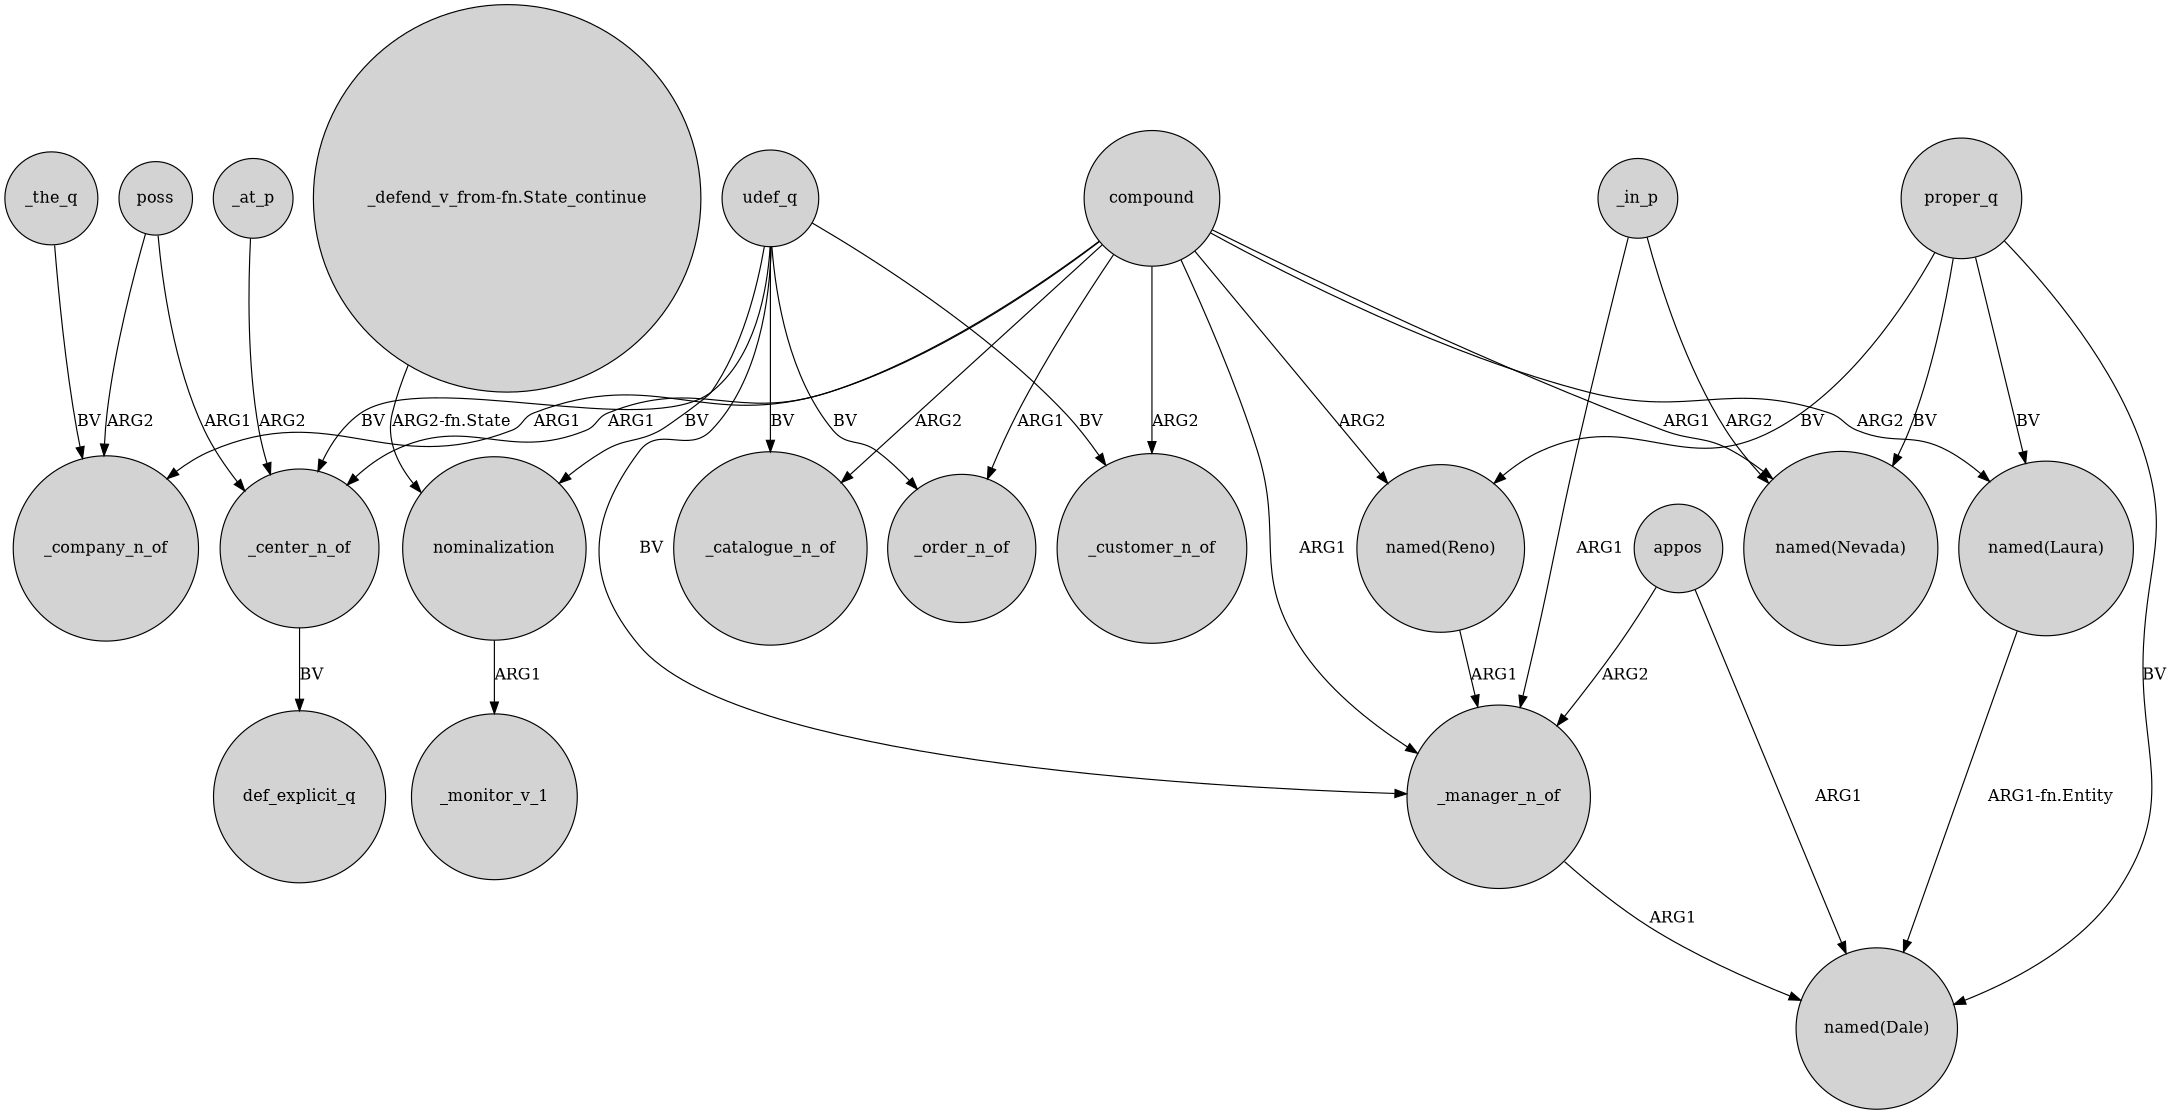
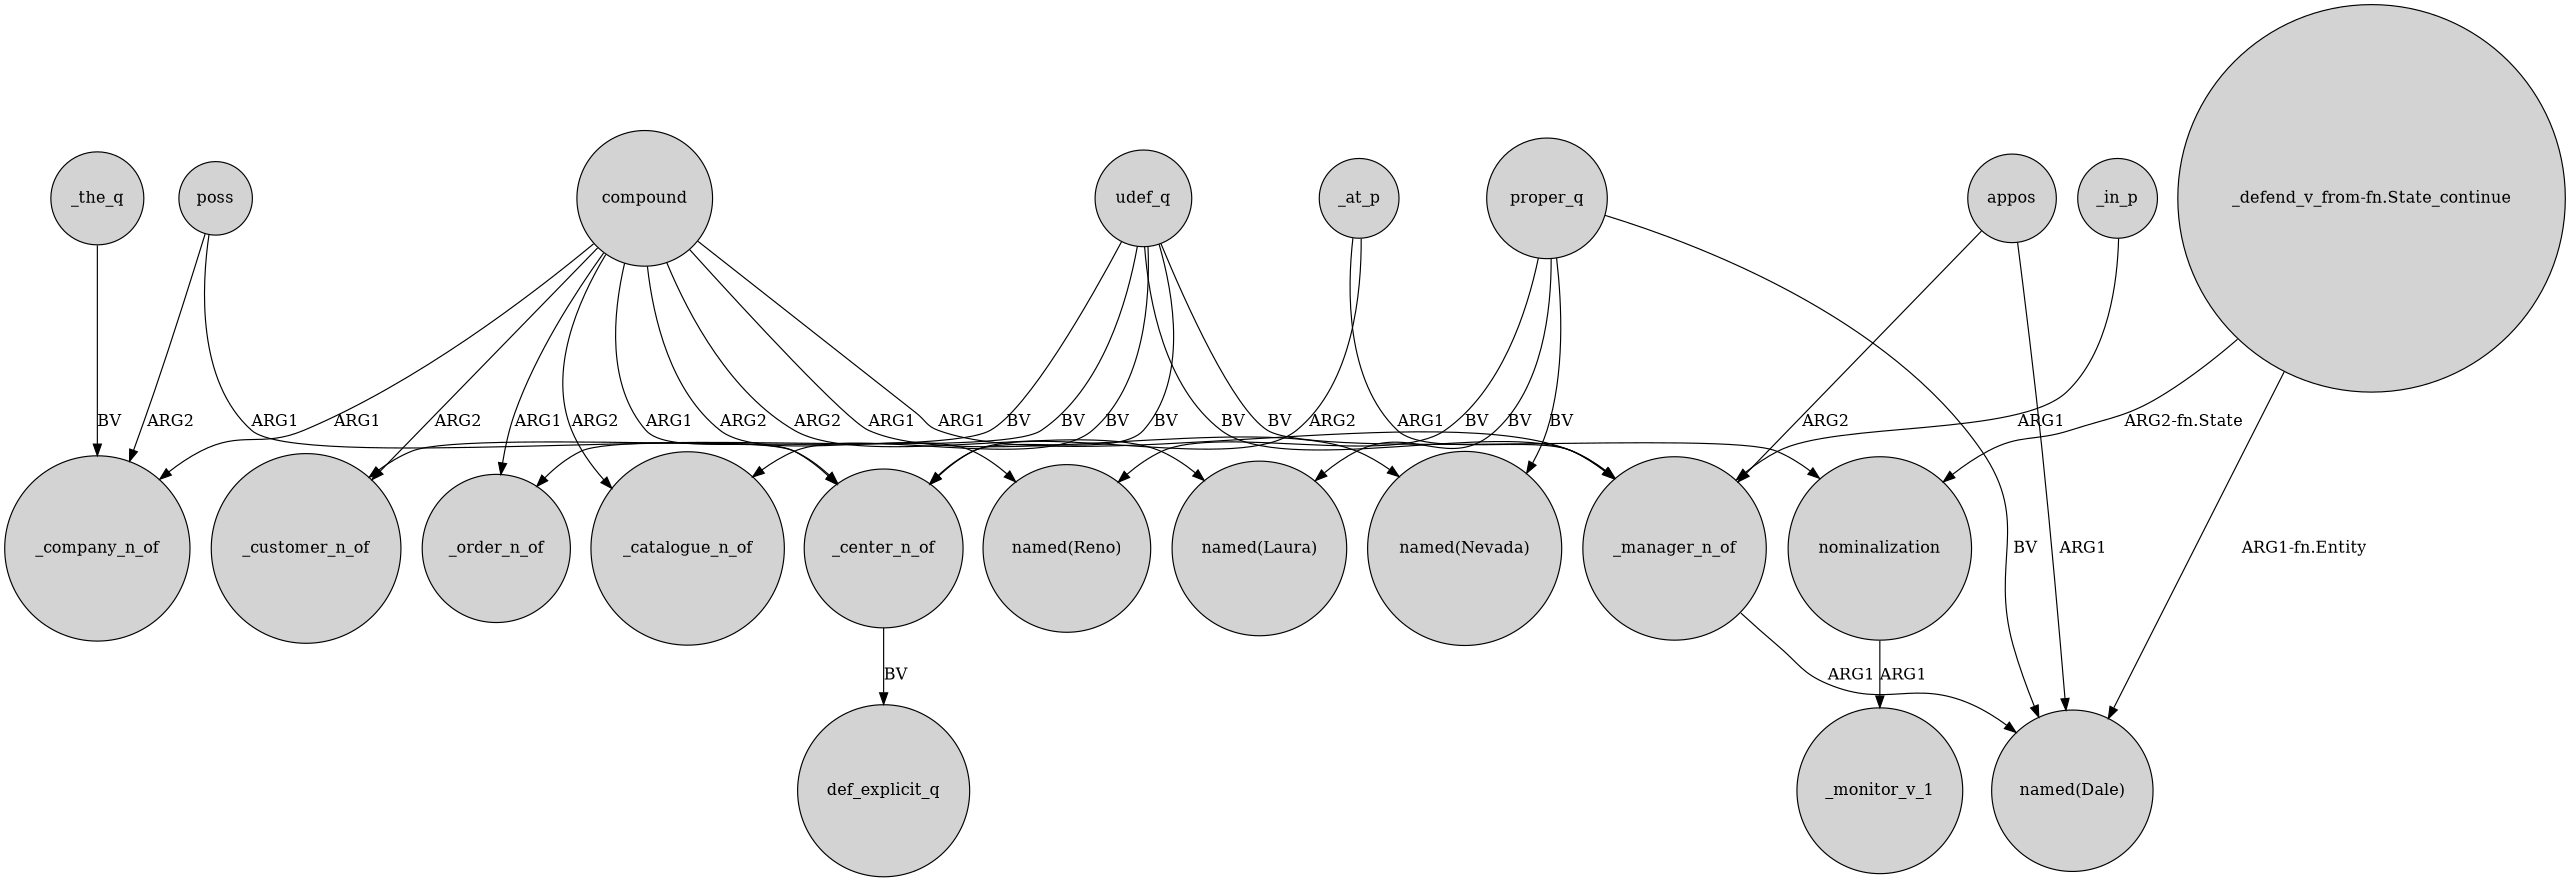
(1691, 363) -> none
(1467, 663) -> (1388, 419)
(1962, 786) -> (2199, 540)
